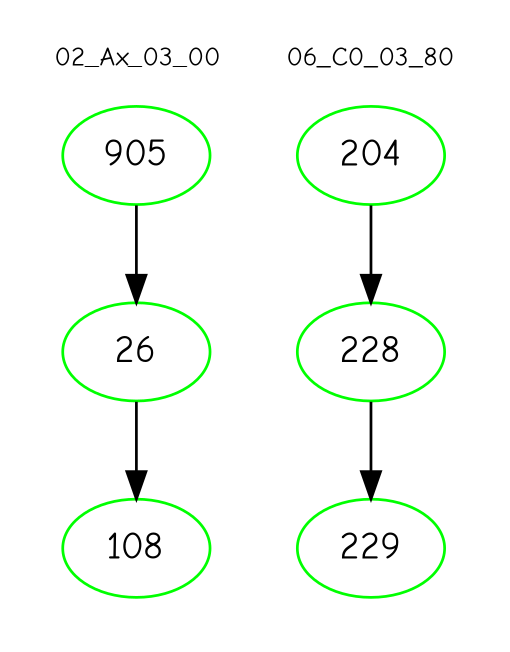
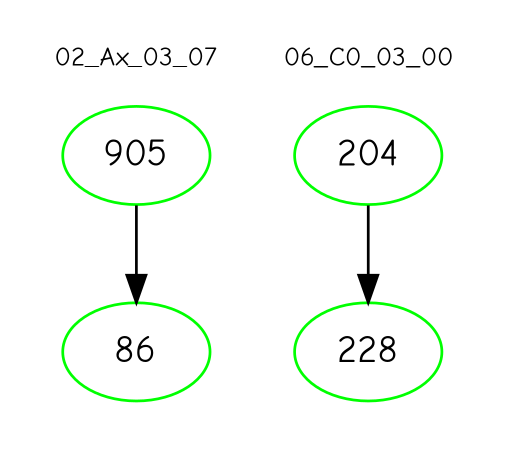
(138, 59) -> (136, 59)
(371, 59) -> (370, 59)
(136, 352) -> (136, 352)
(136, 548) -> none
(371, 548) -> none
